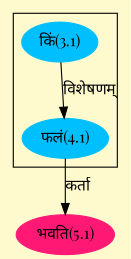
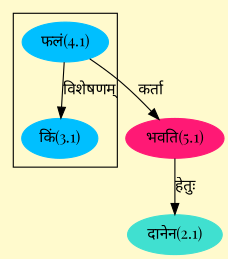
(62, 85) -> (63, 85)
none -> (175, 235)
